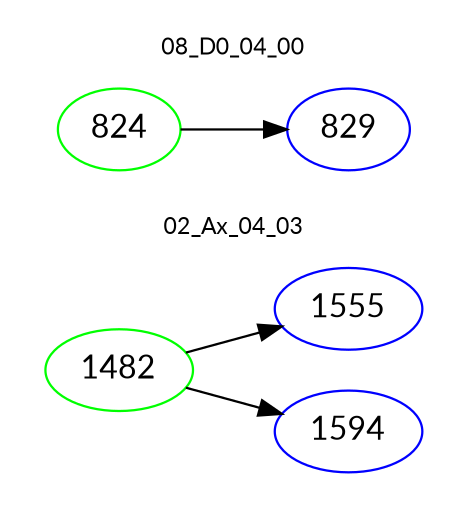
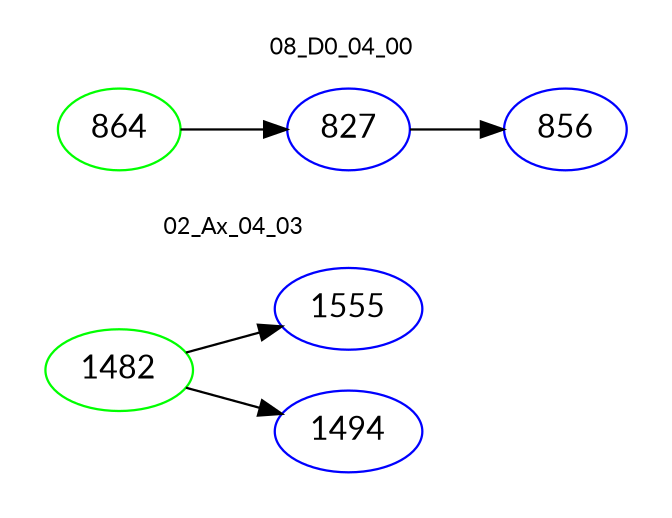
(119, 129) -> (119, 129)
(349, 129) -> (349, 129)
none -> (565, 129)
(349, 431) -> (349, 431)
